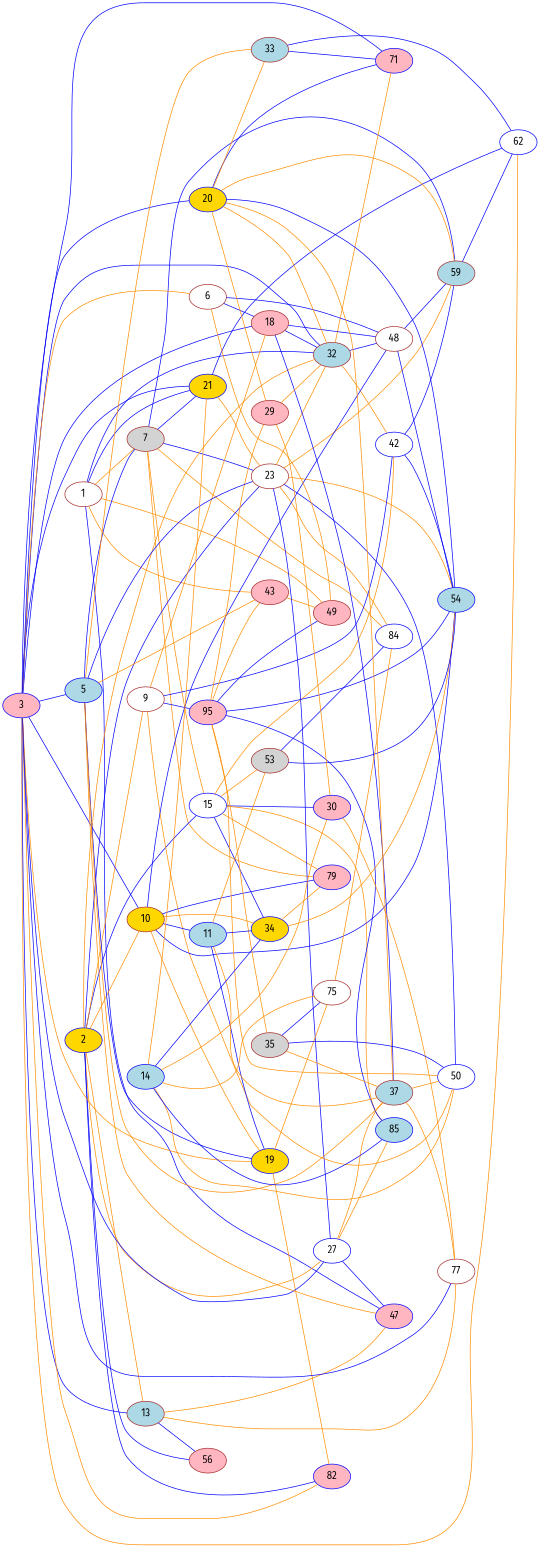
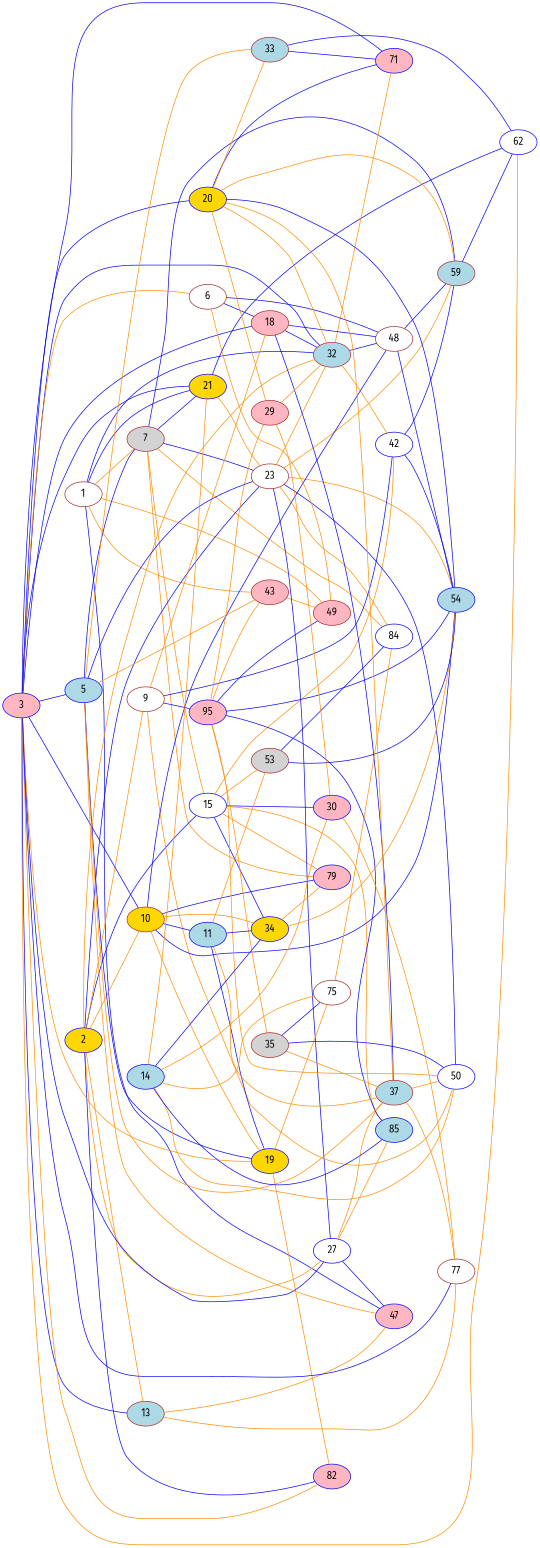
(208, 1461) -> none
